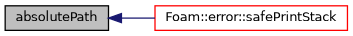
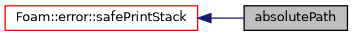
(138, 18) -> (227, 18)
